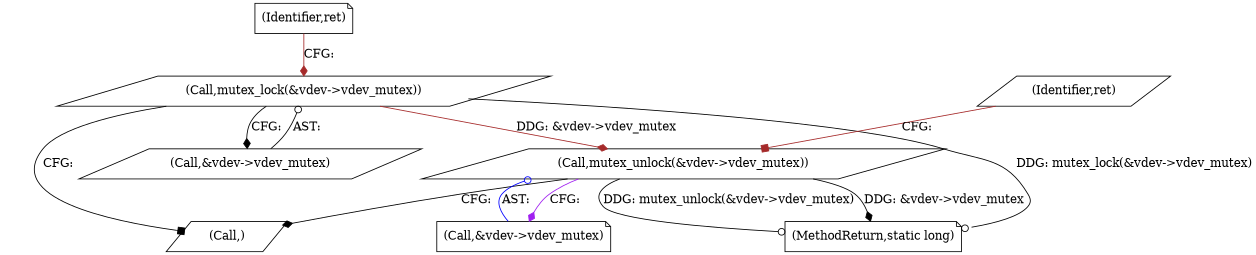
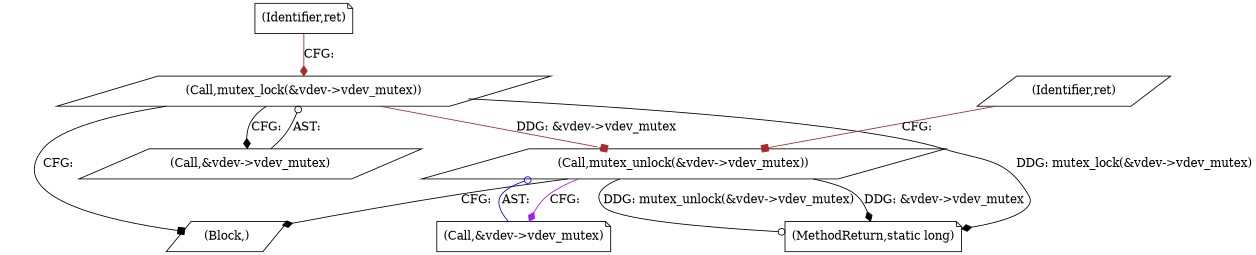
(794, 123) -> (794, 123)
(489, 127) -> (489, 127)
(227, 237) -> (227, 237)
